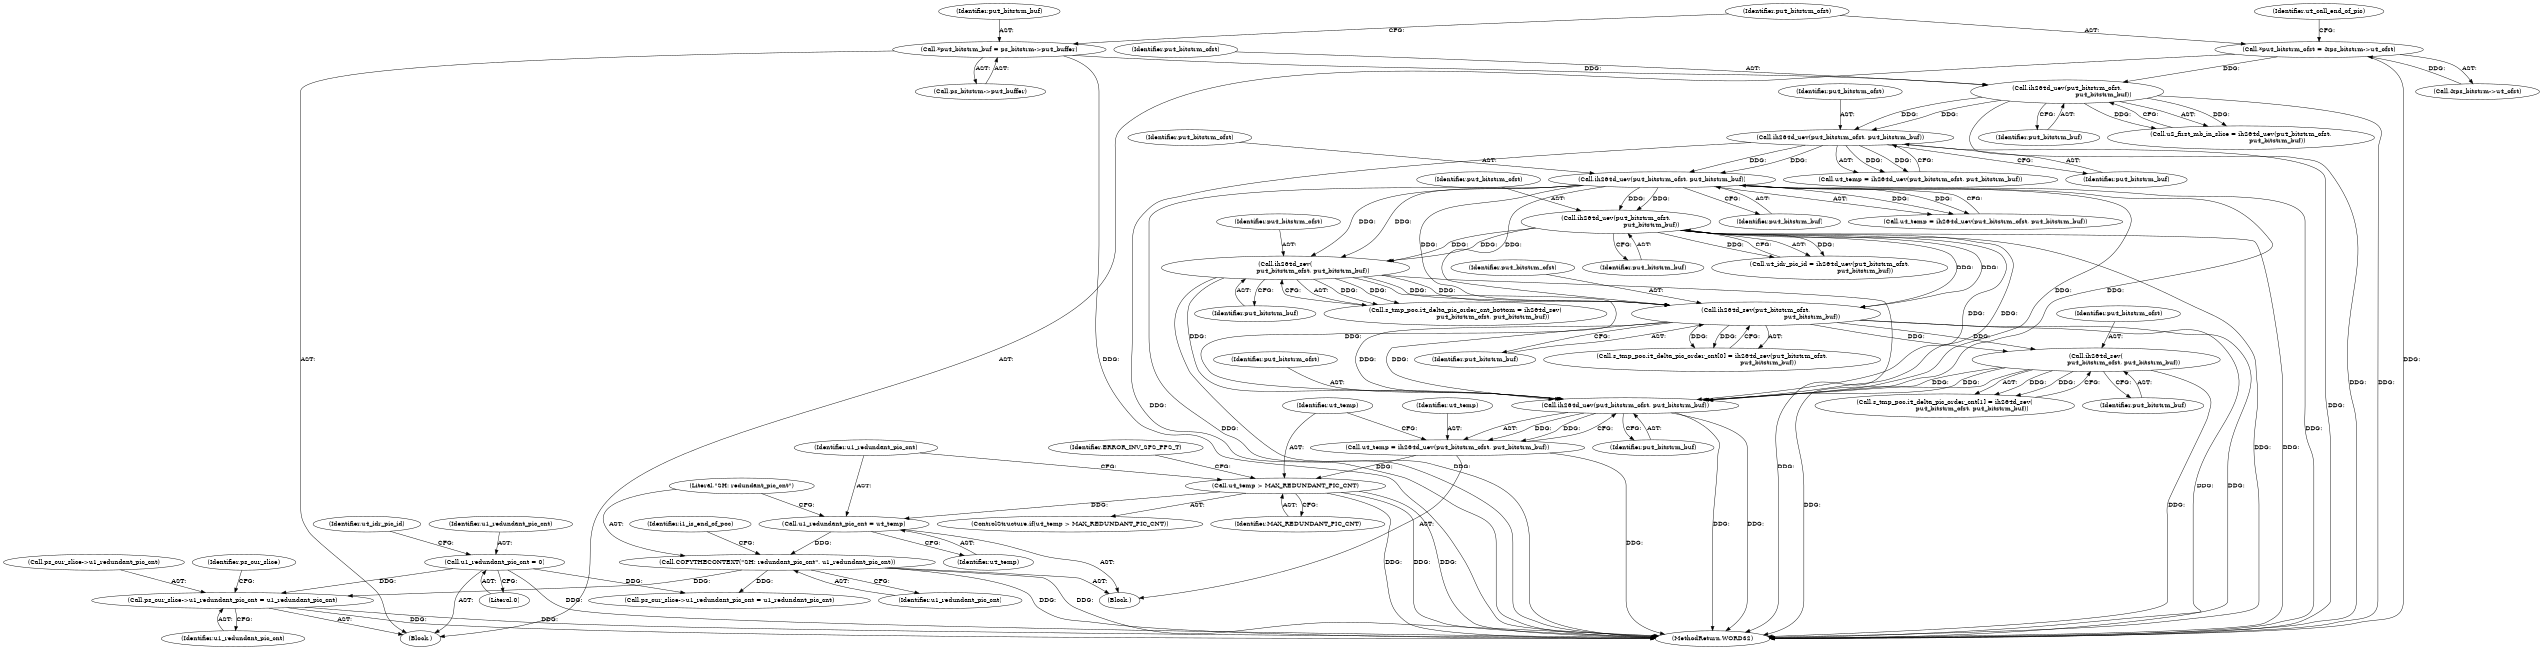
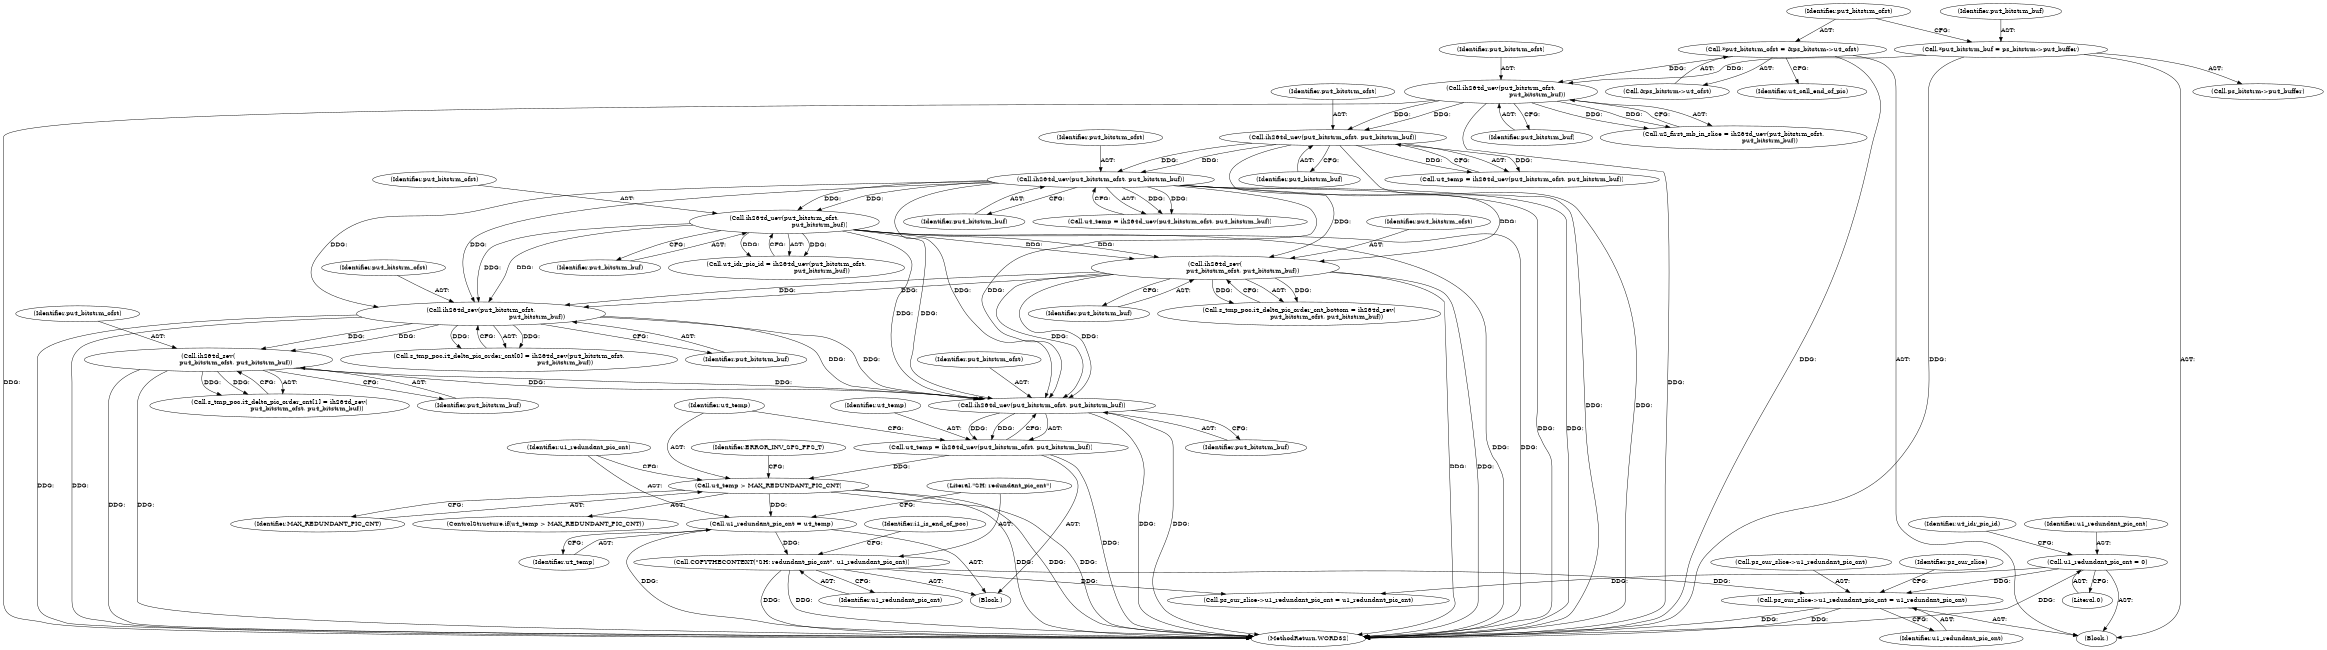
(2319, 28) -> (1791, 69)
(2438, 69) -> (1709, 69)
(992, 73) -> none
none -> (768, 623)
